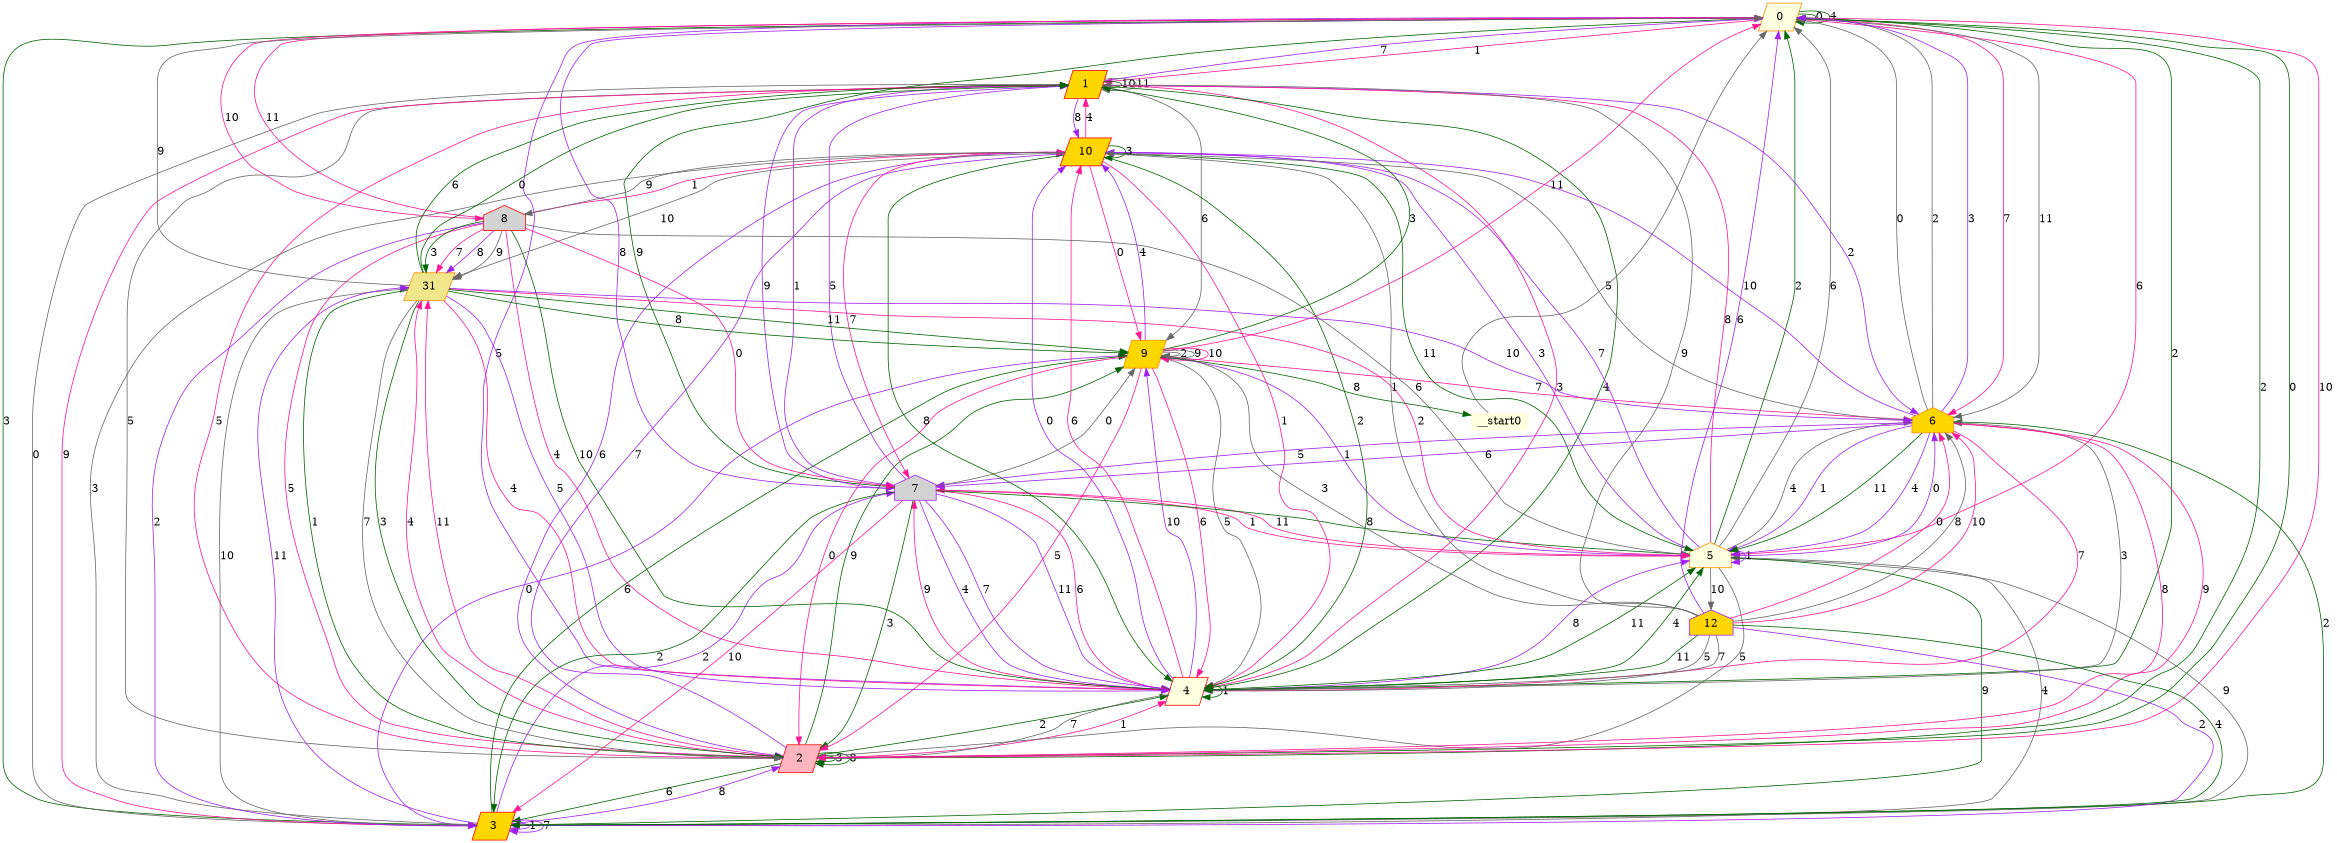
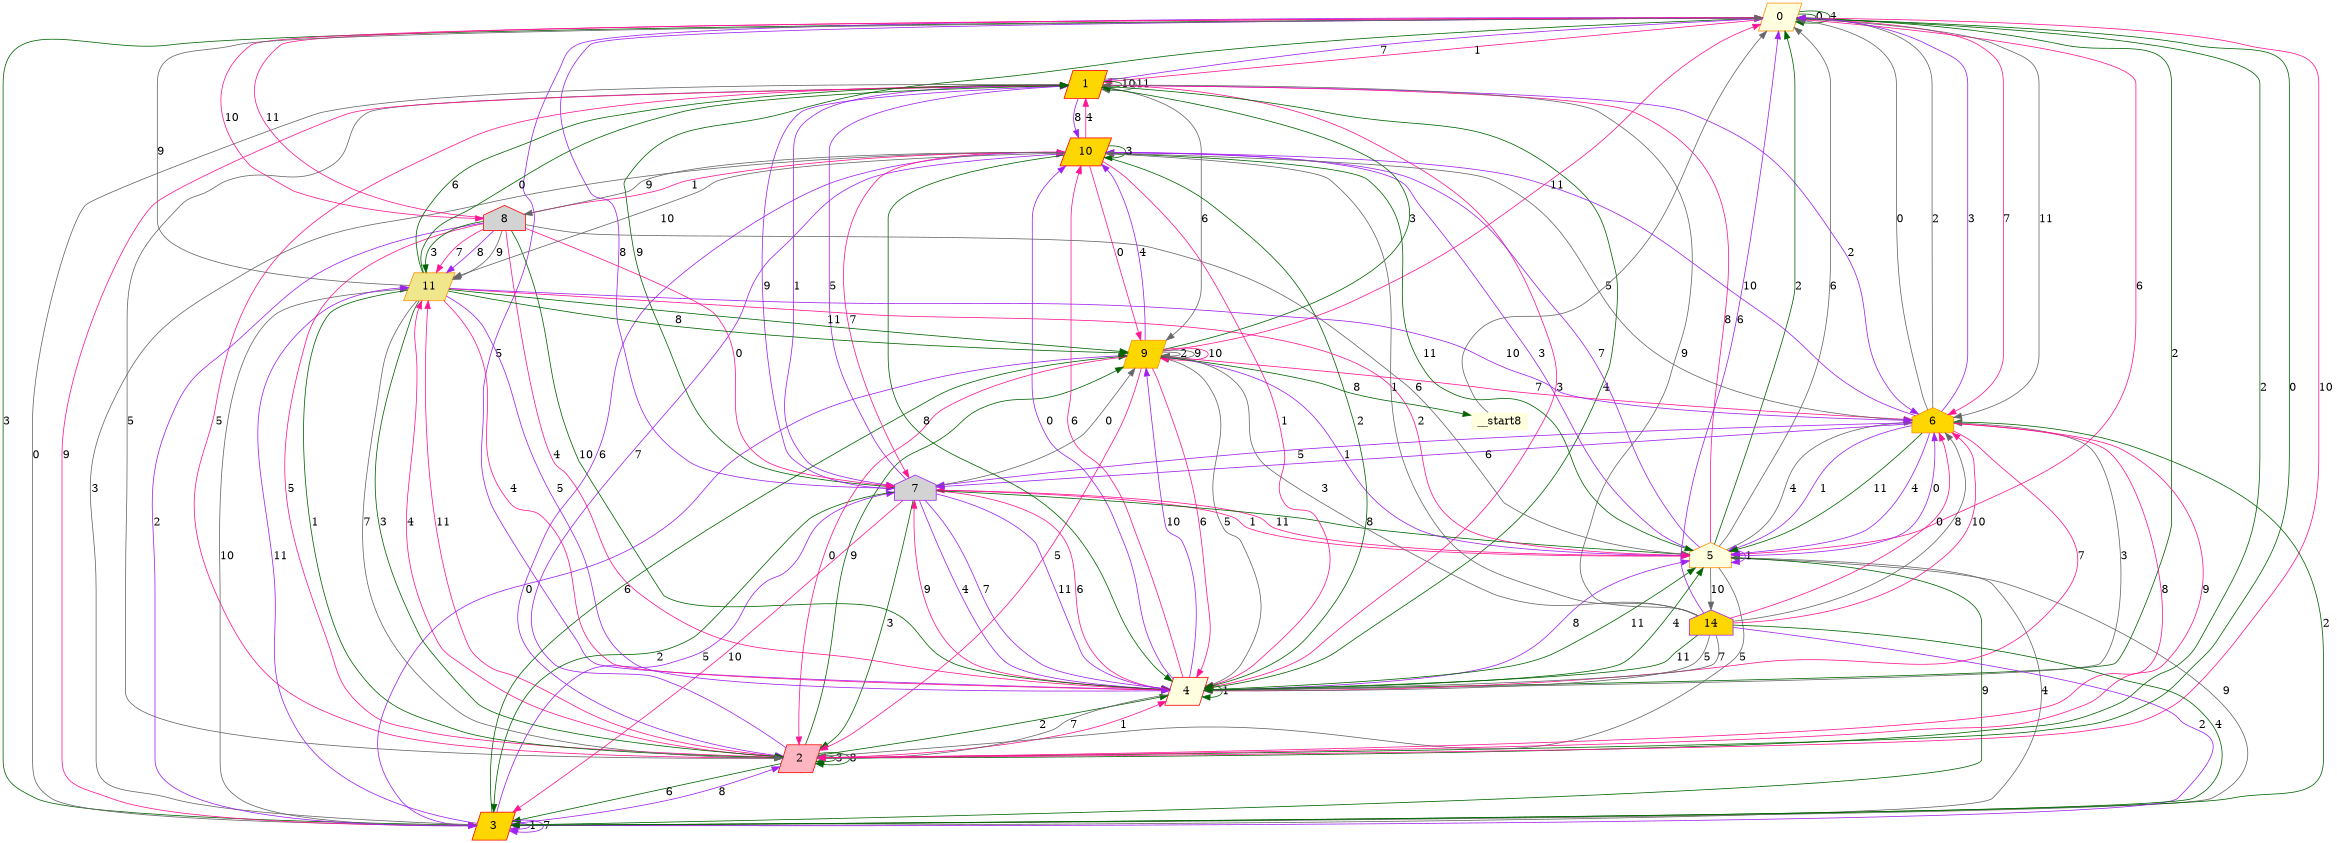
(429, 287) -> (429, 287)
(1500, 422) -> (1500, 422)
(1711, 624) -> (1711, 624)
(706, 658) -> (706, 658)
